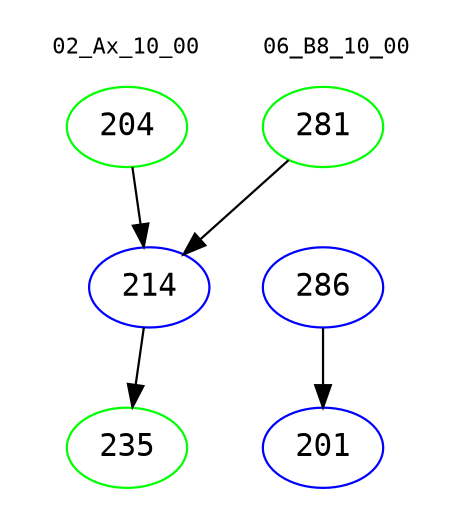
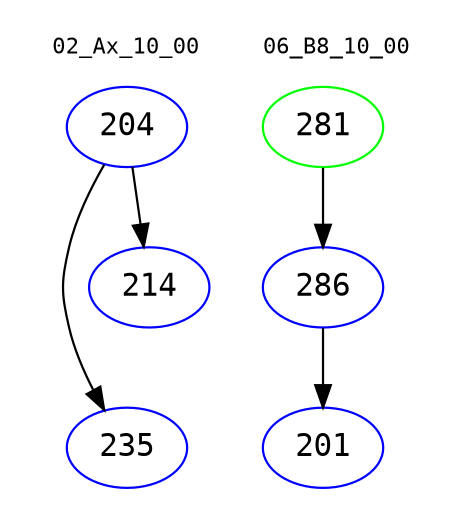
(127, 127) -> (127, 127)
(260, 186) -> (323, 196)
(140, 356) -> (64, 276)
(127, 448) -> (127, 448)
